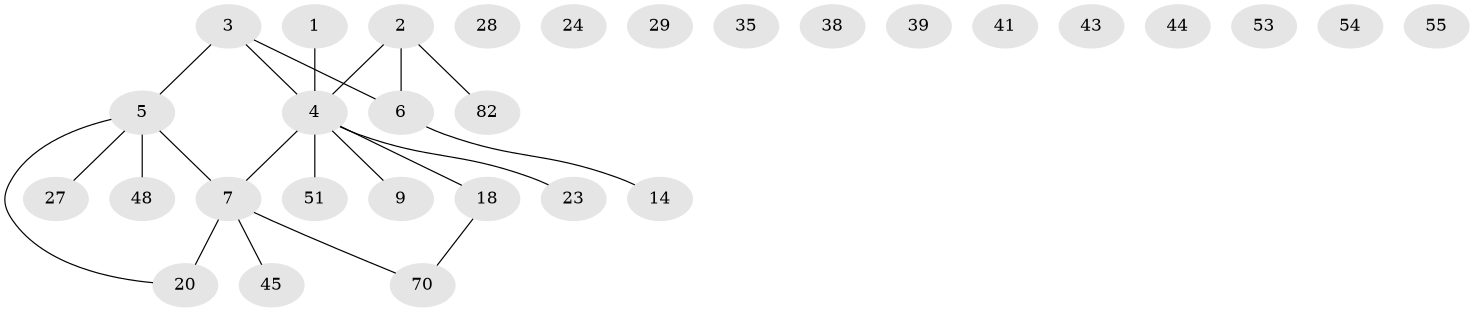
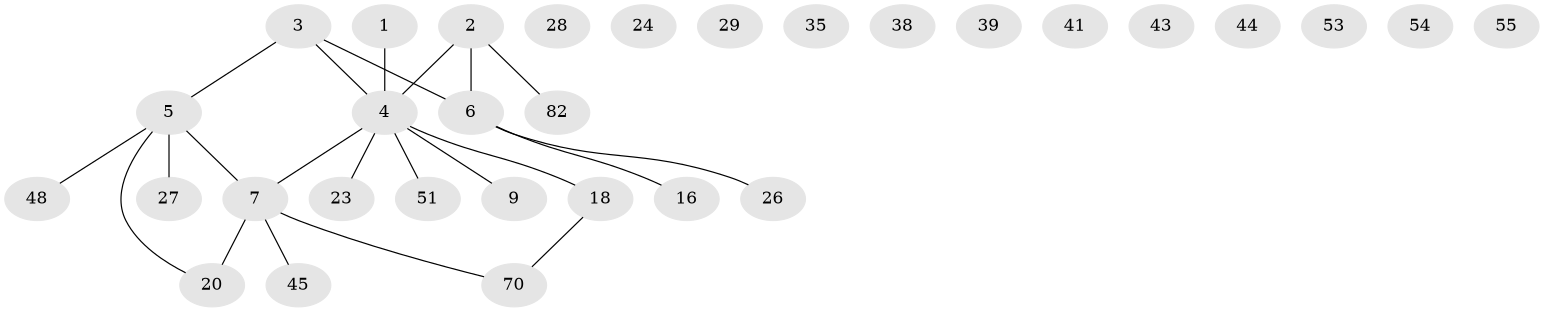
(660, 199) -> (687, 199)
none -> (773, 199)
